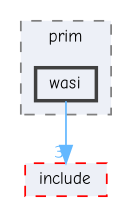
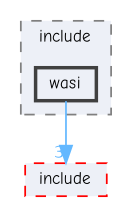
(66, 37) -> (66, 37)
